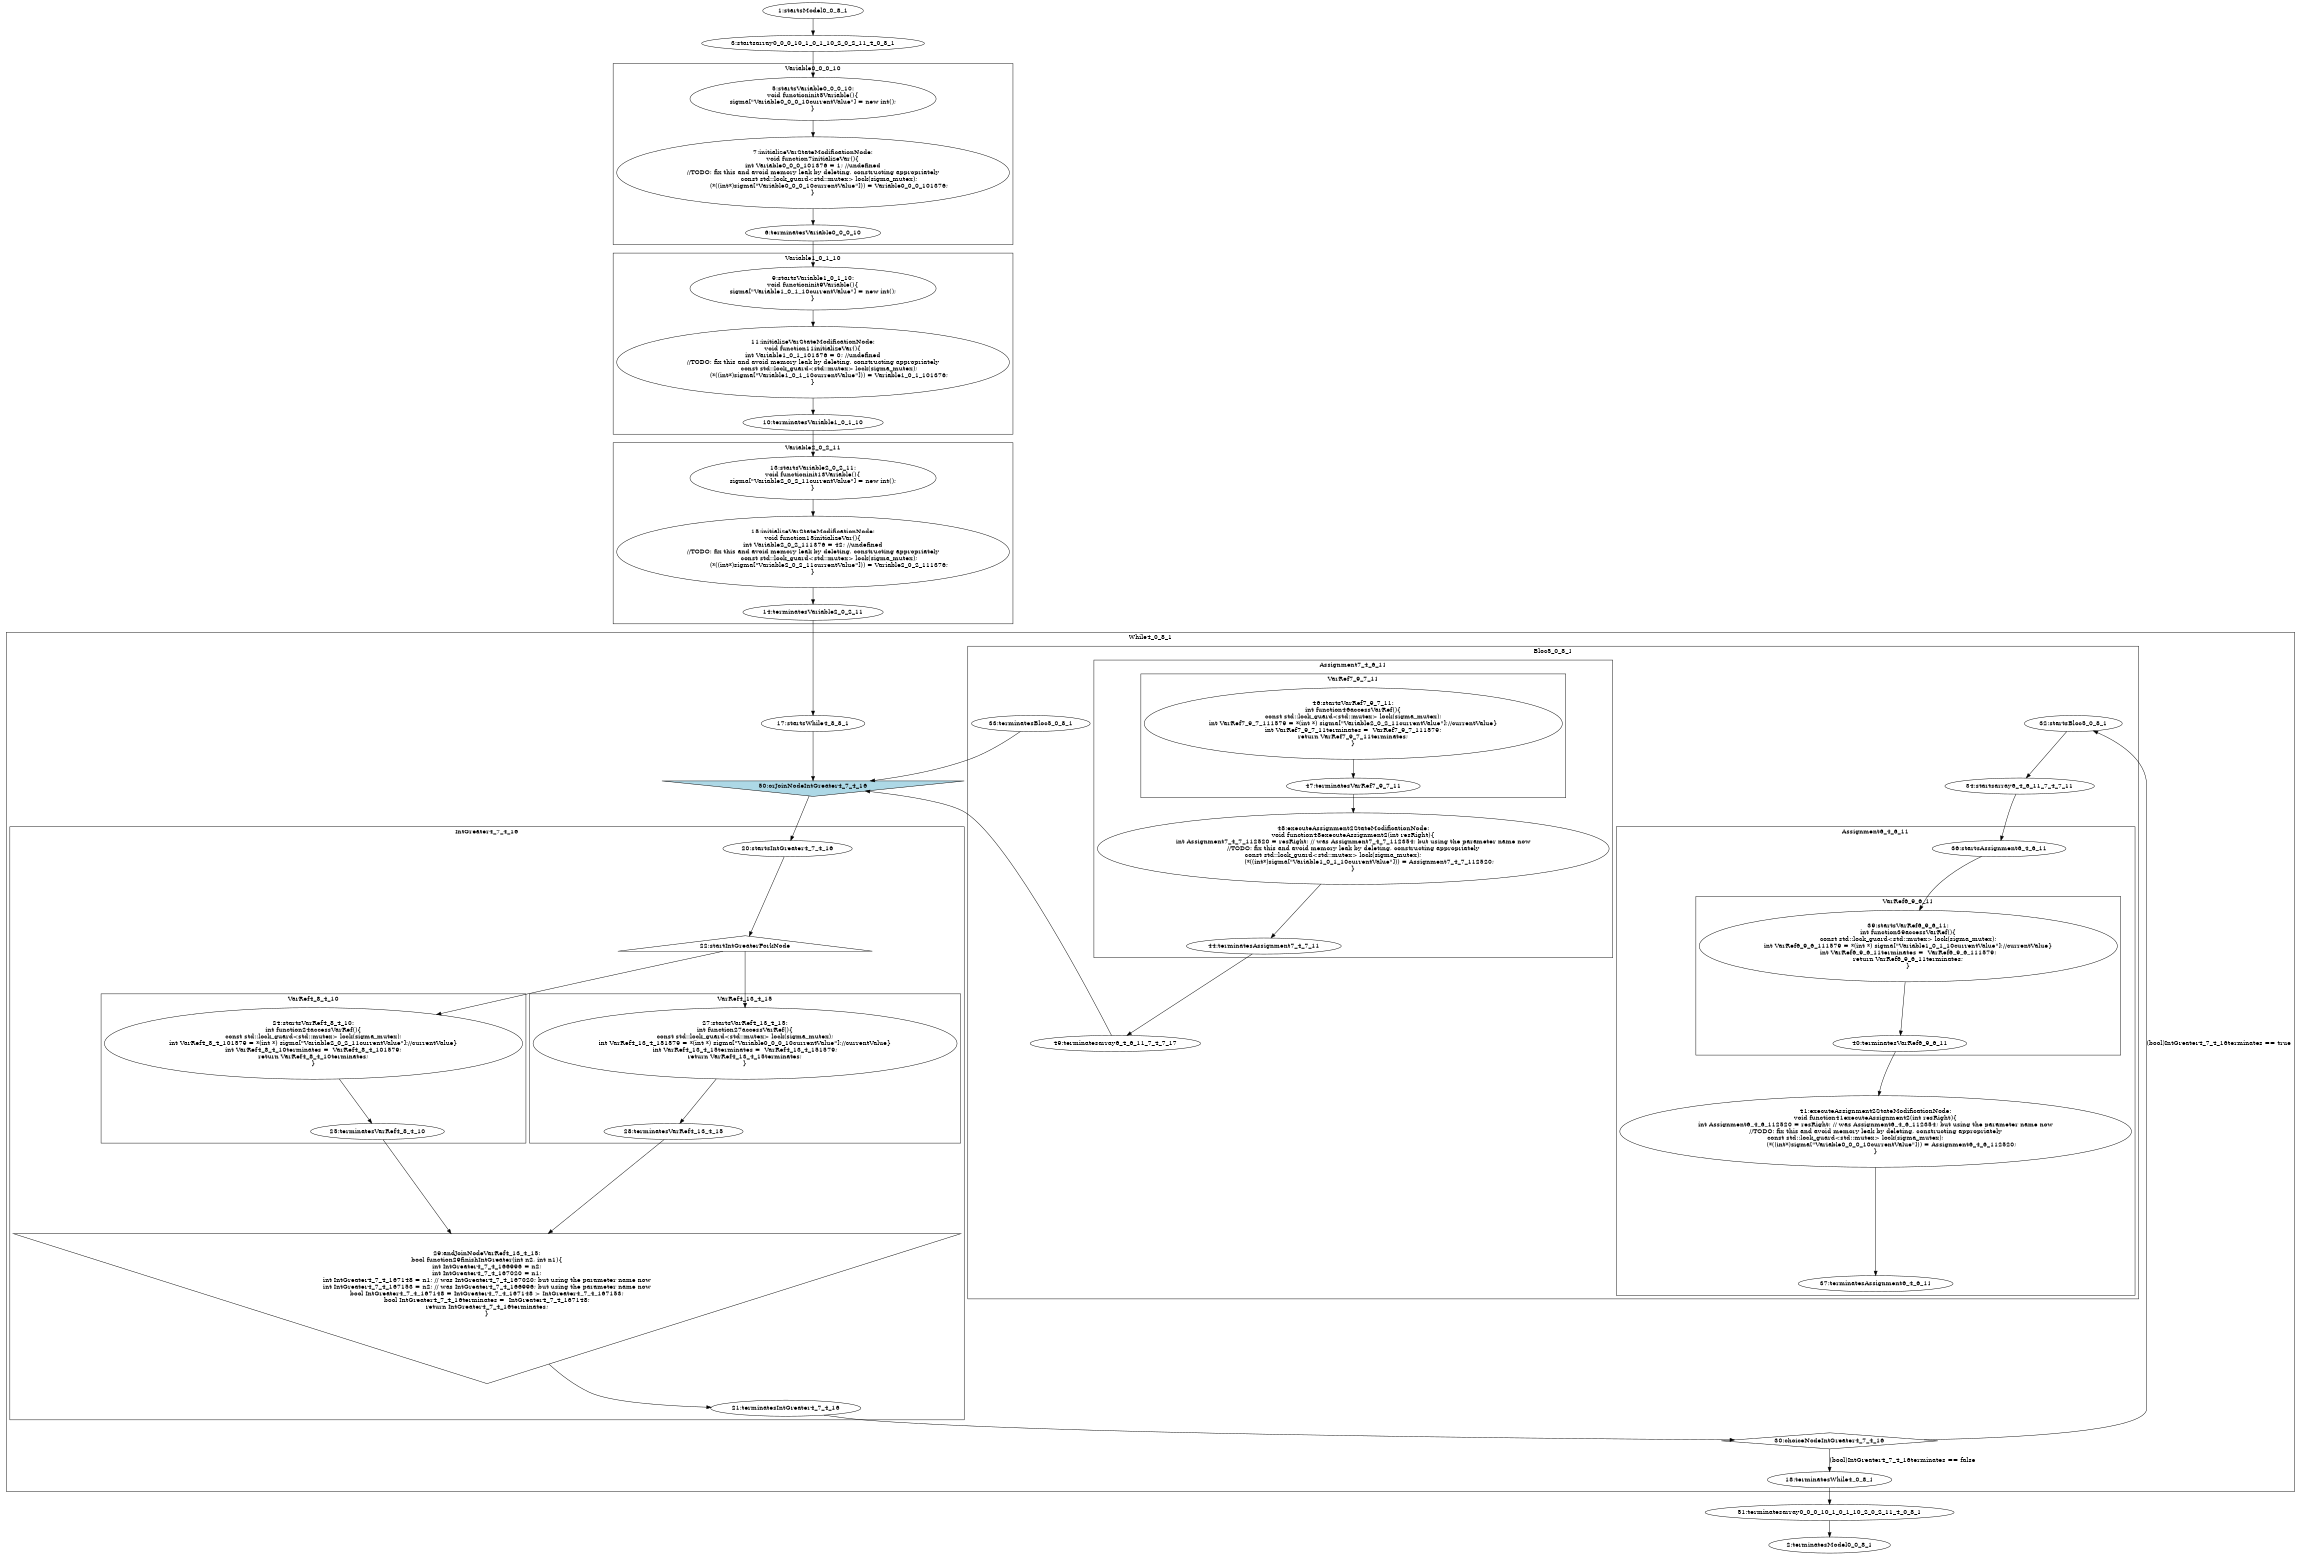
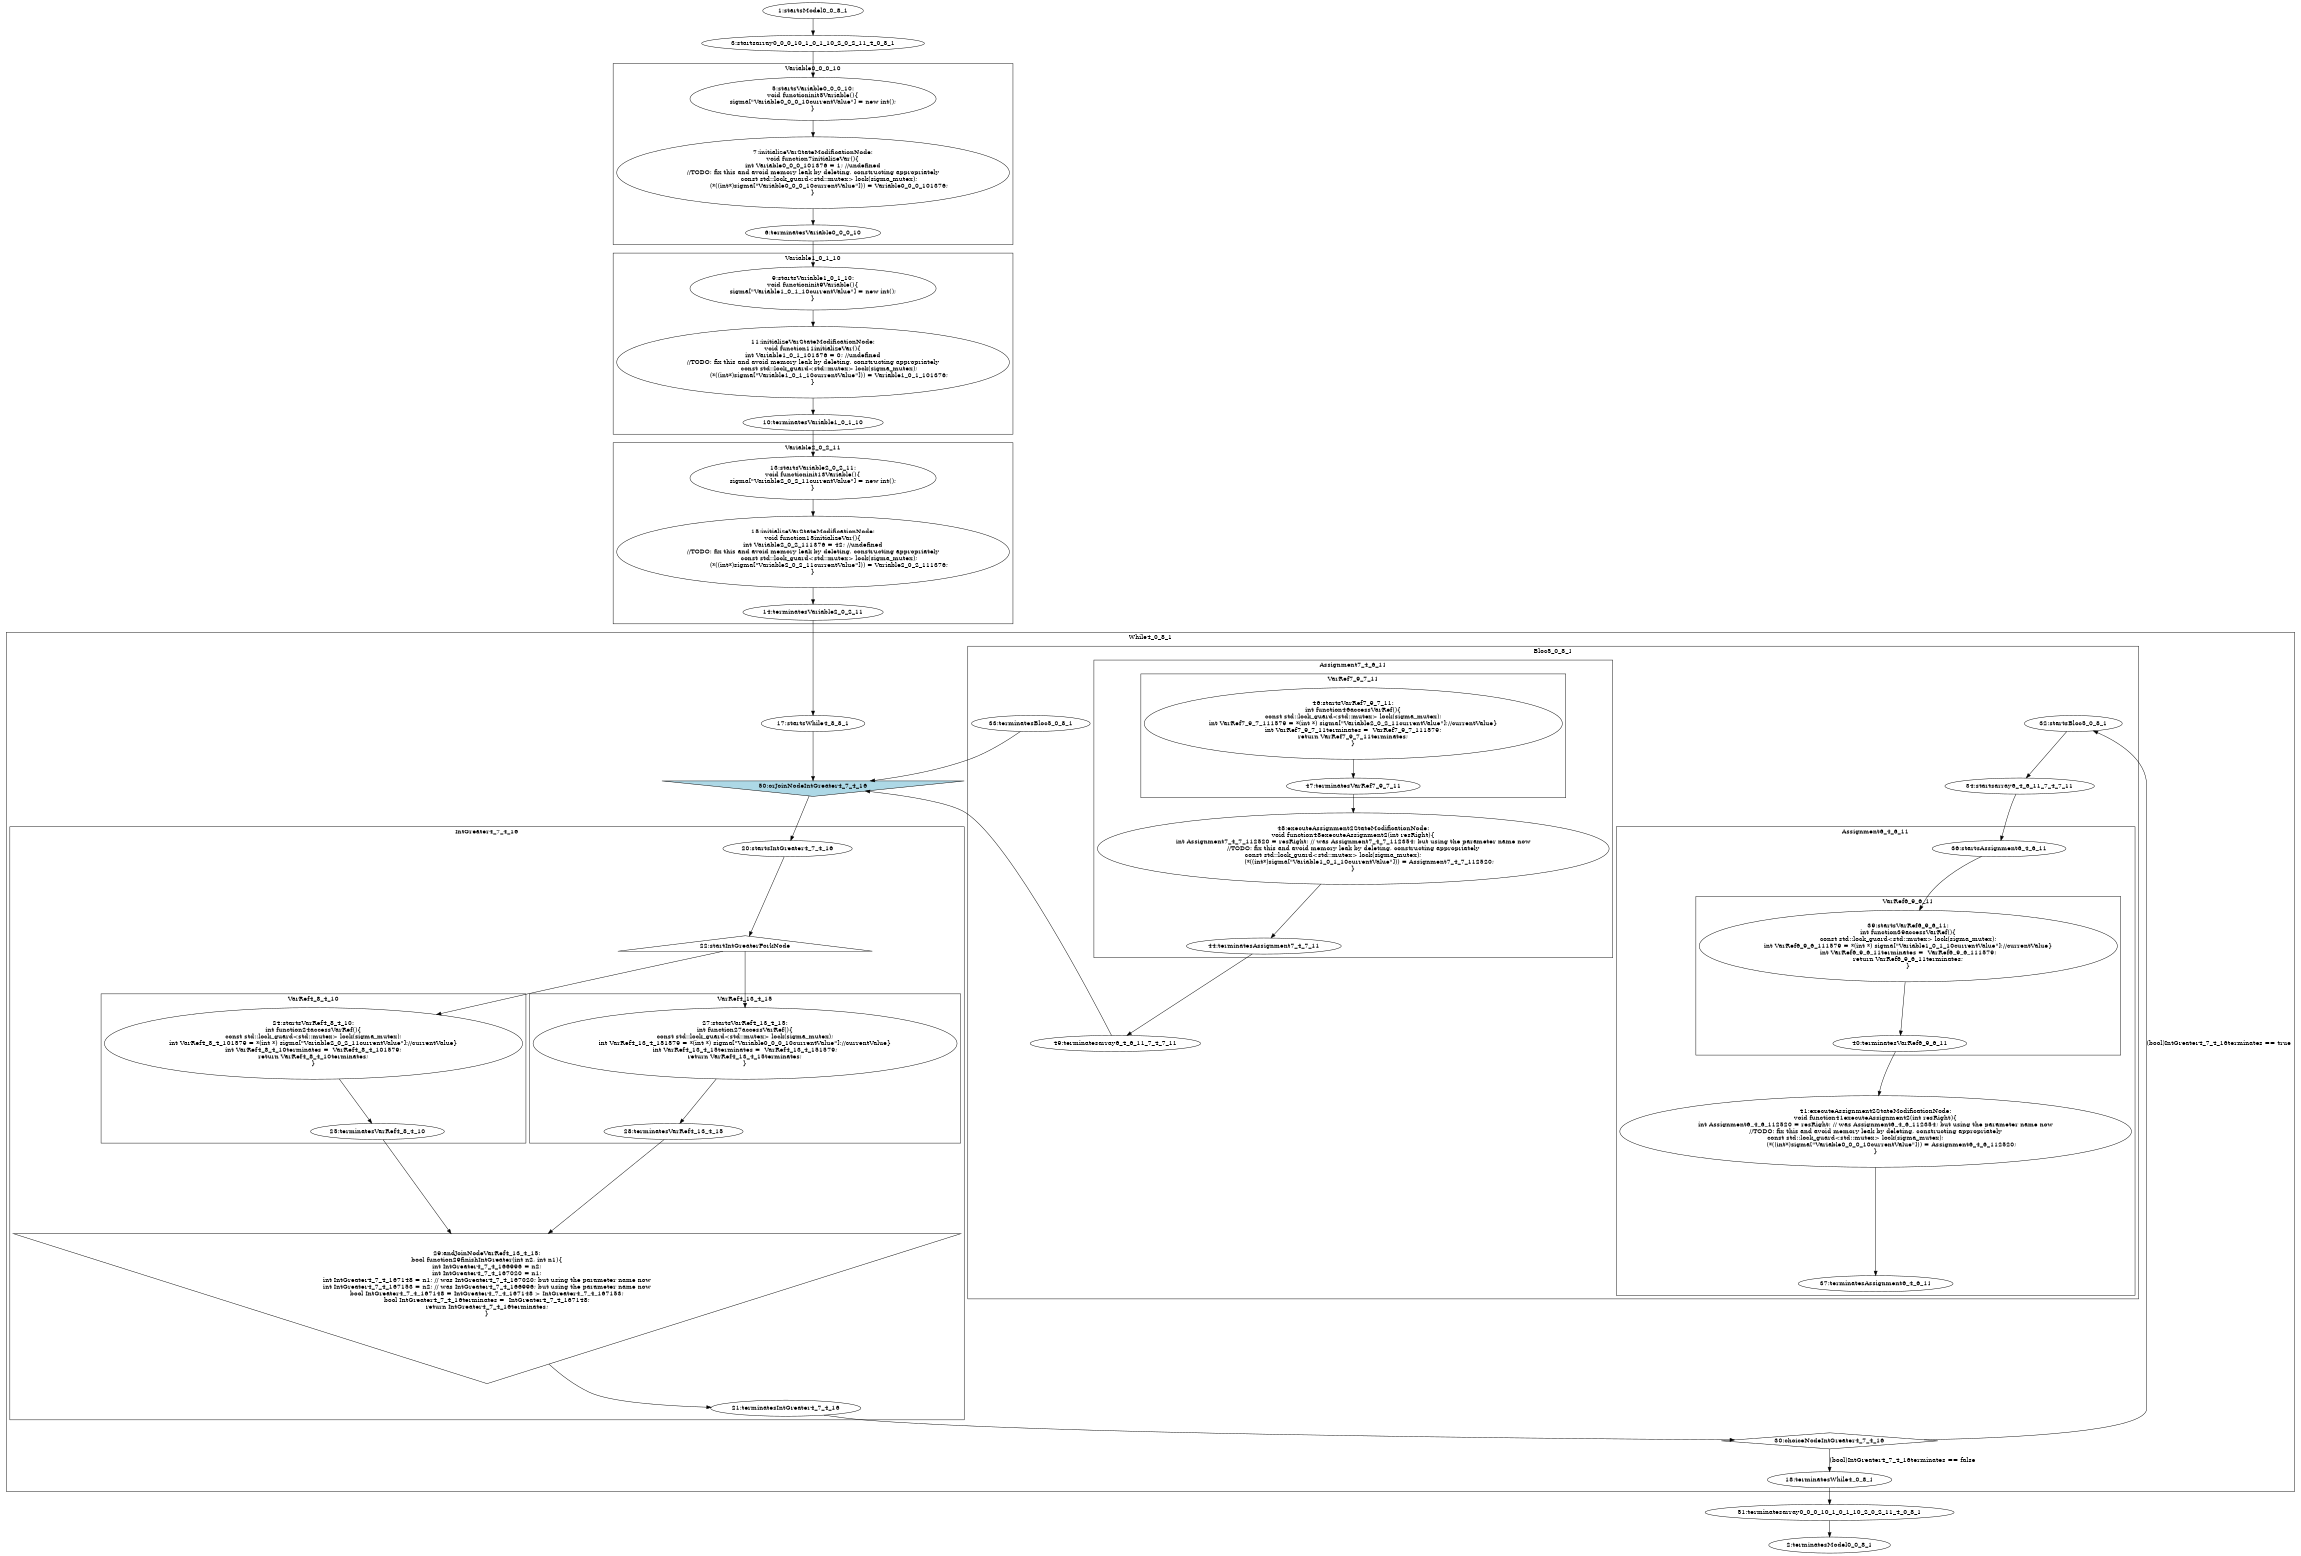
(1115, 1043) -> (1115, 1043)
